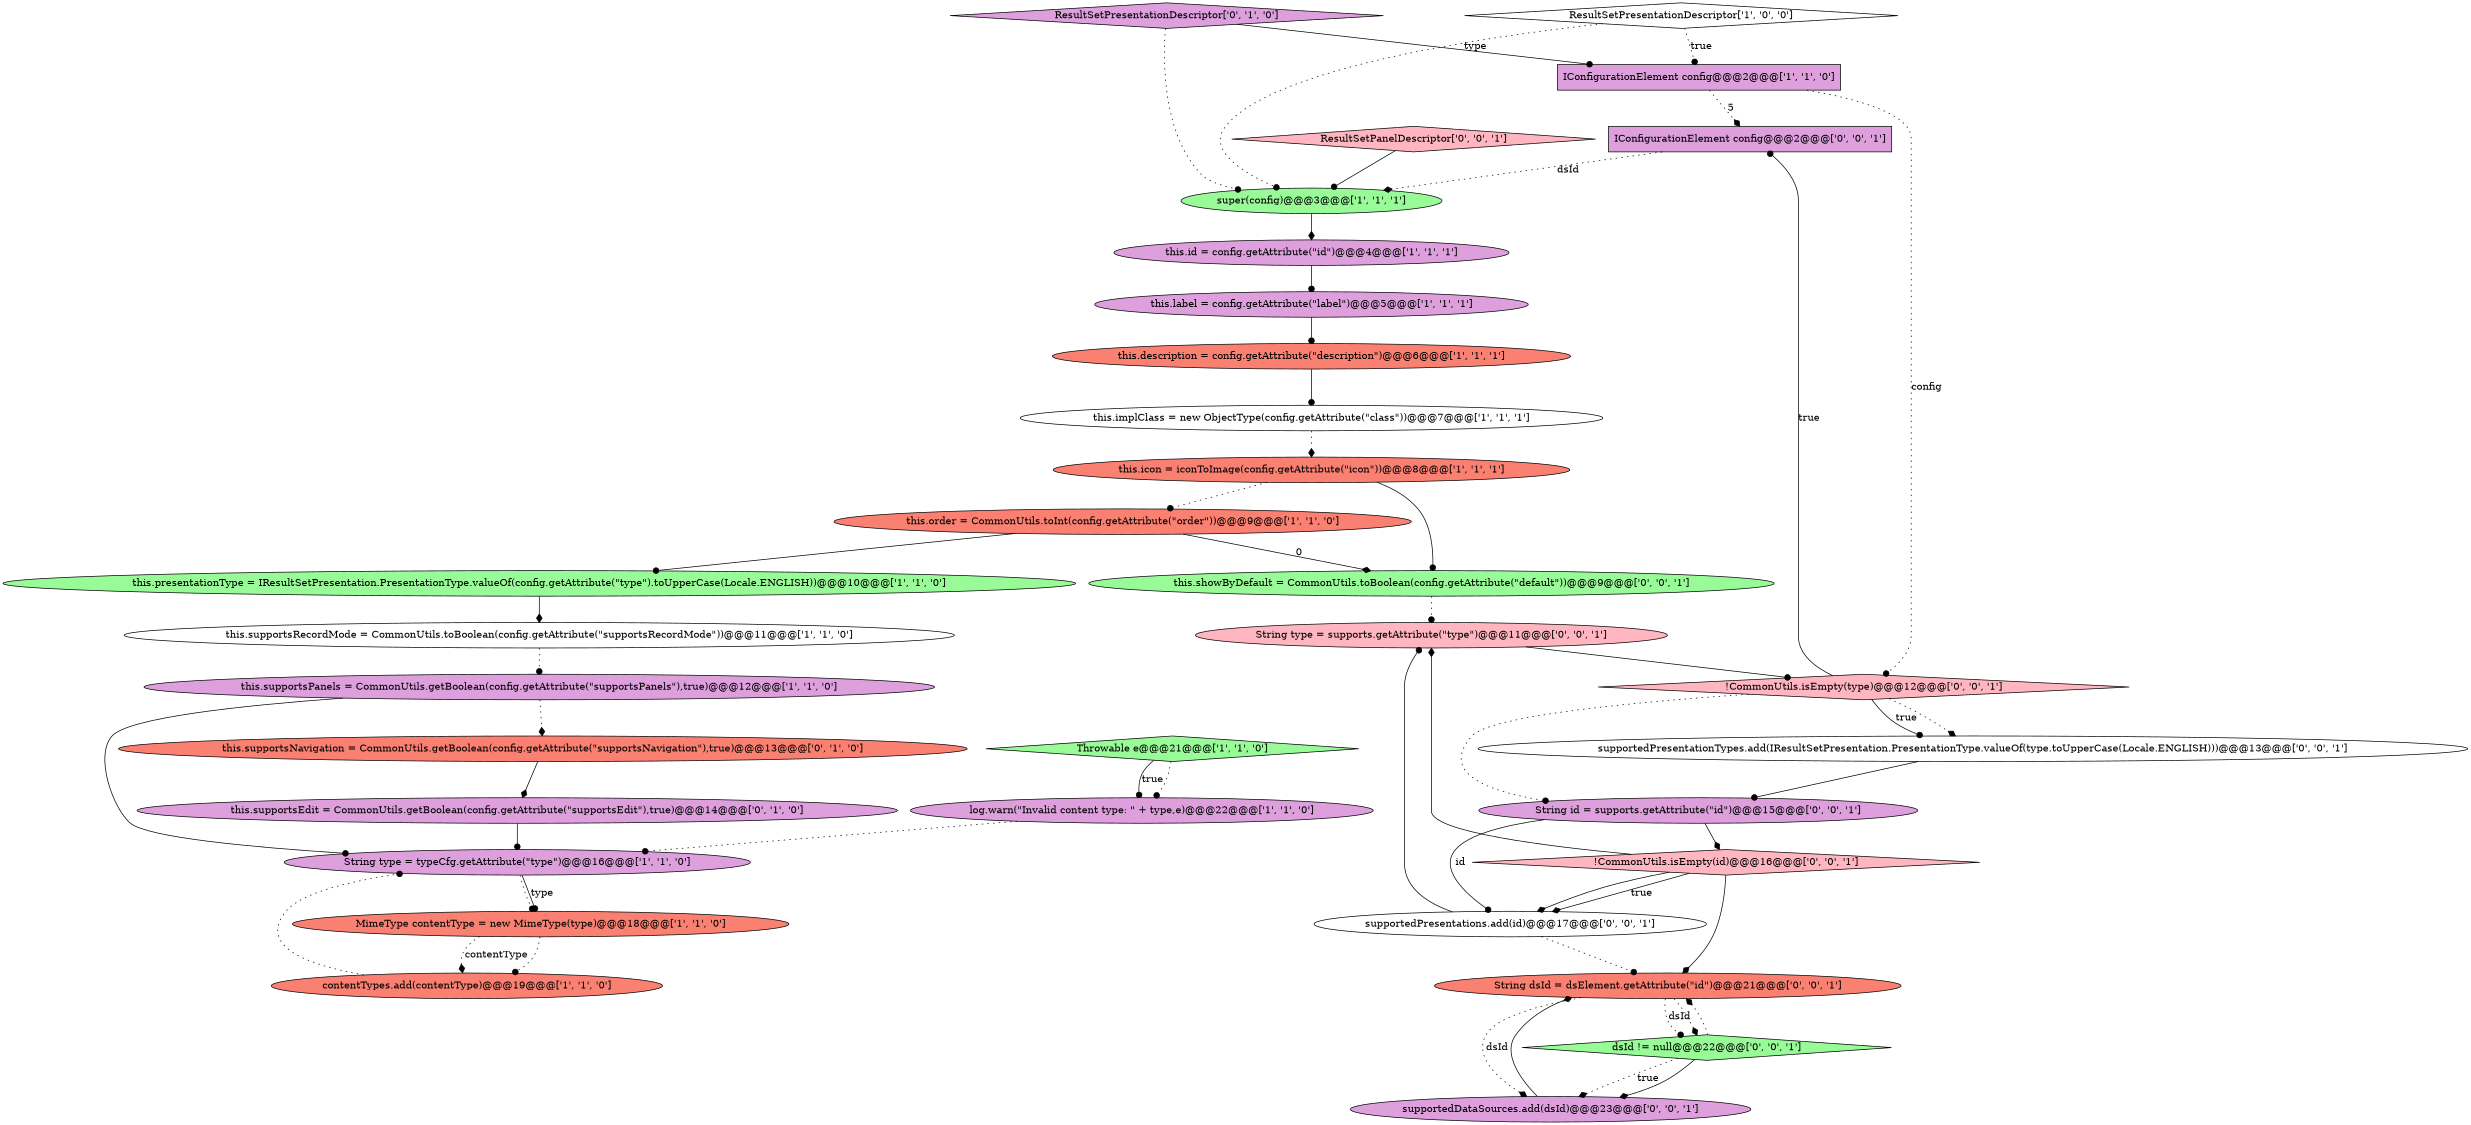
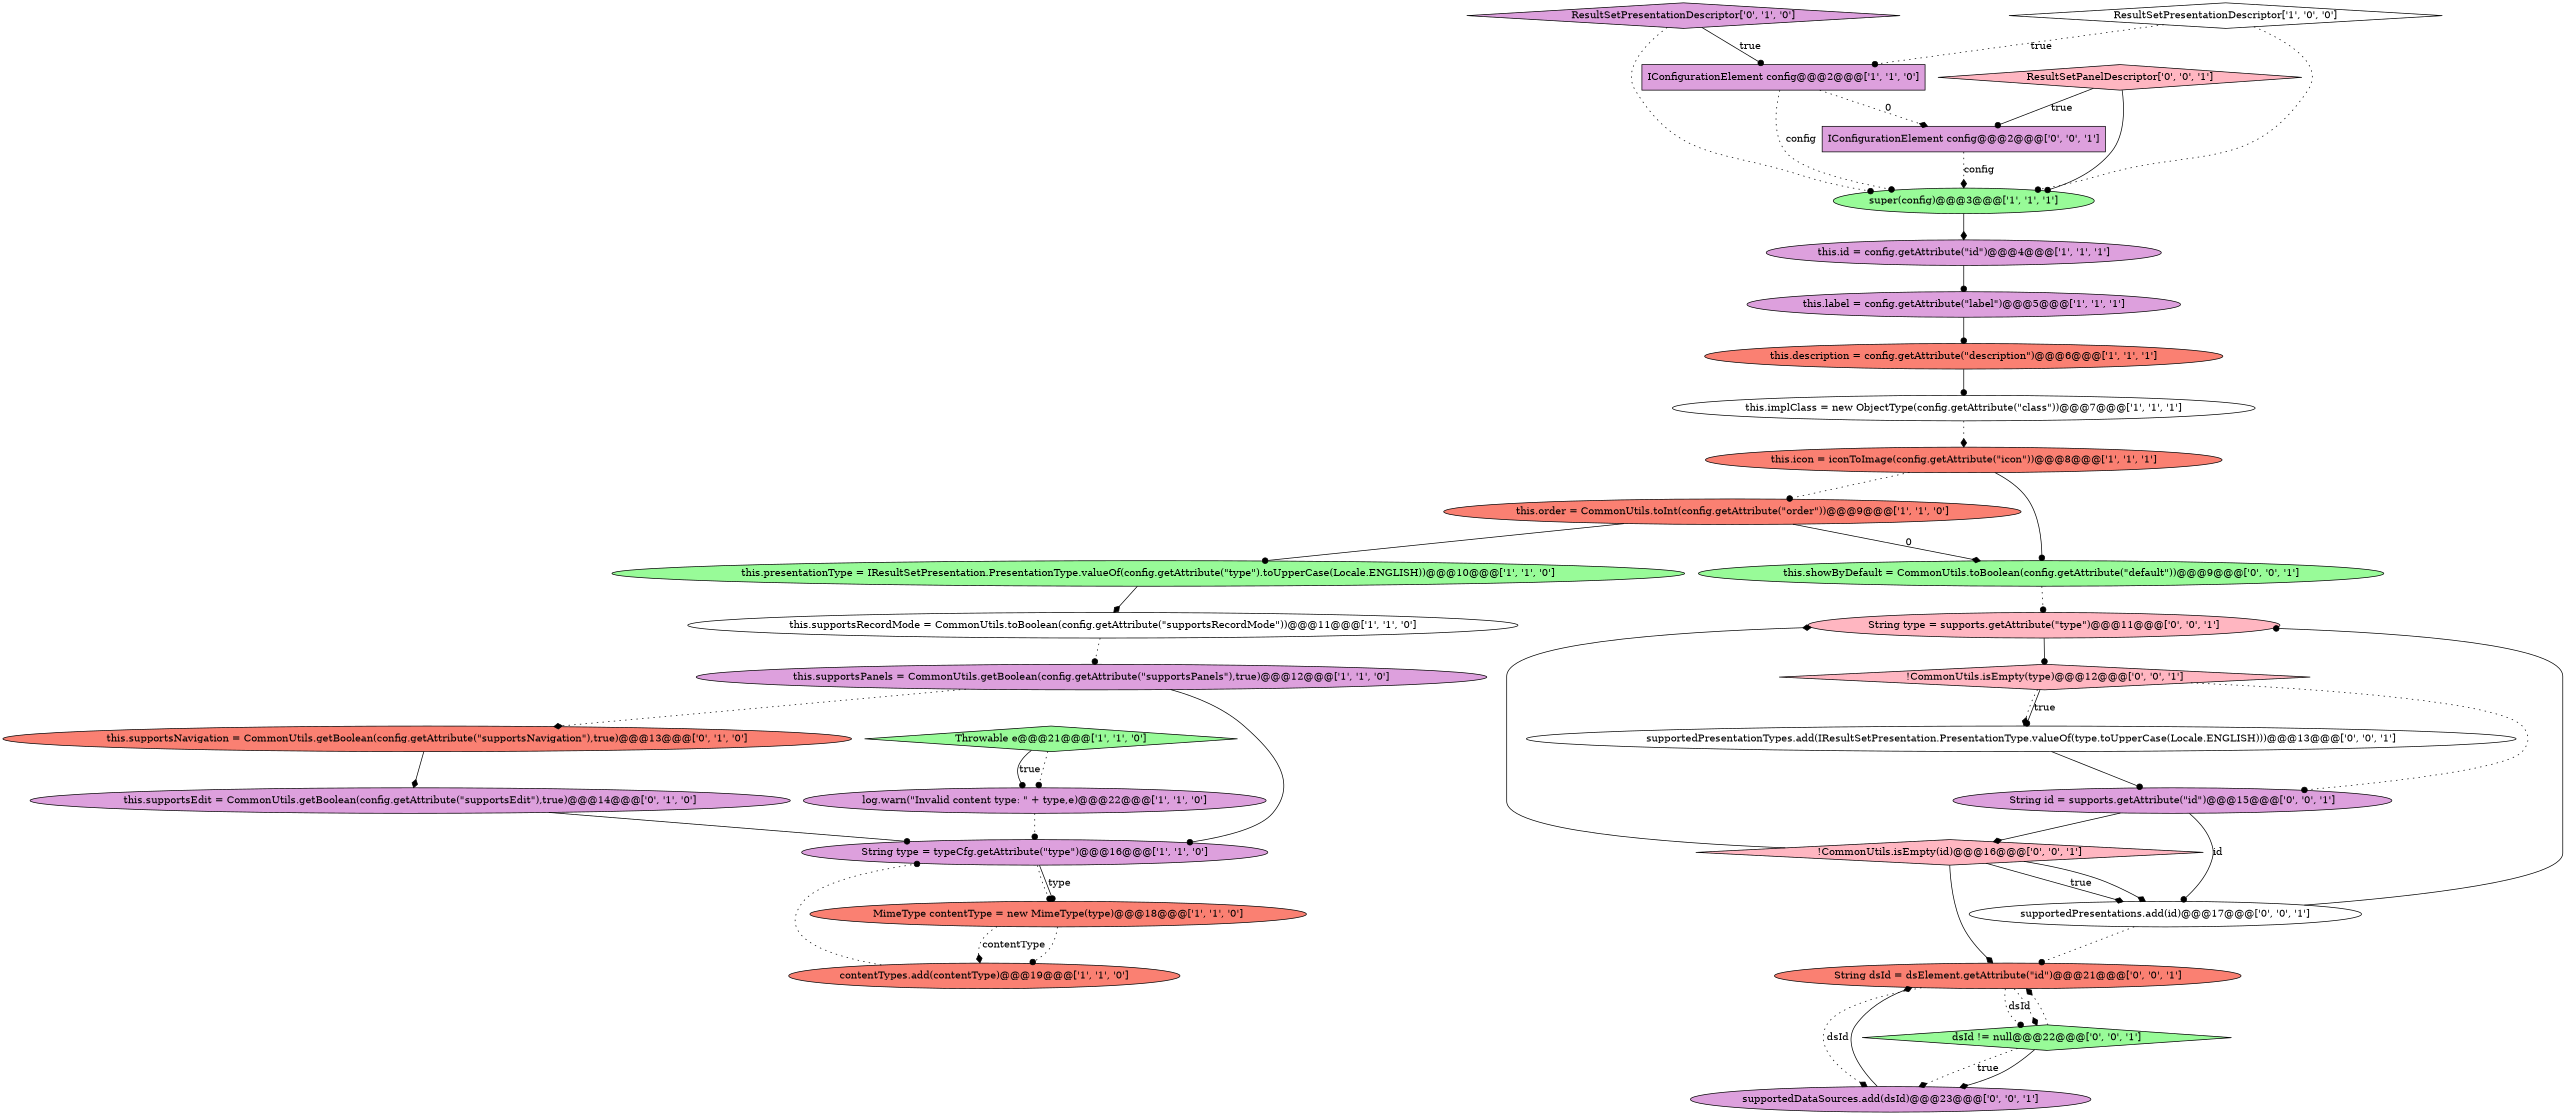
(1475, 46) -> (1750, 46)
(1731, 108) -> (1888, 108)
(1568, 170) -> (1979, 170)
(1911, 349) -> (1805, 165)
(1798, 419) -> (2047, 106)
